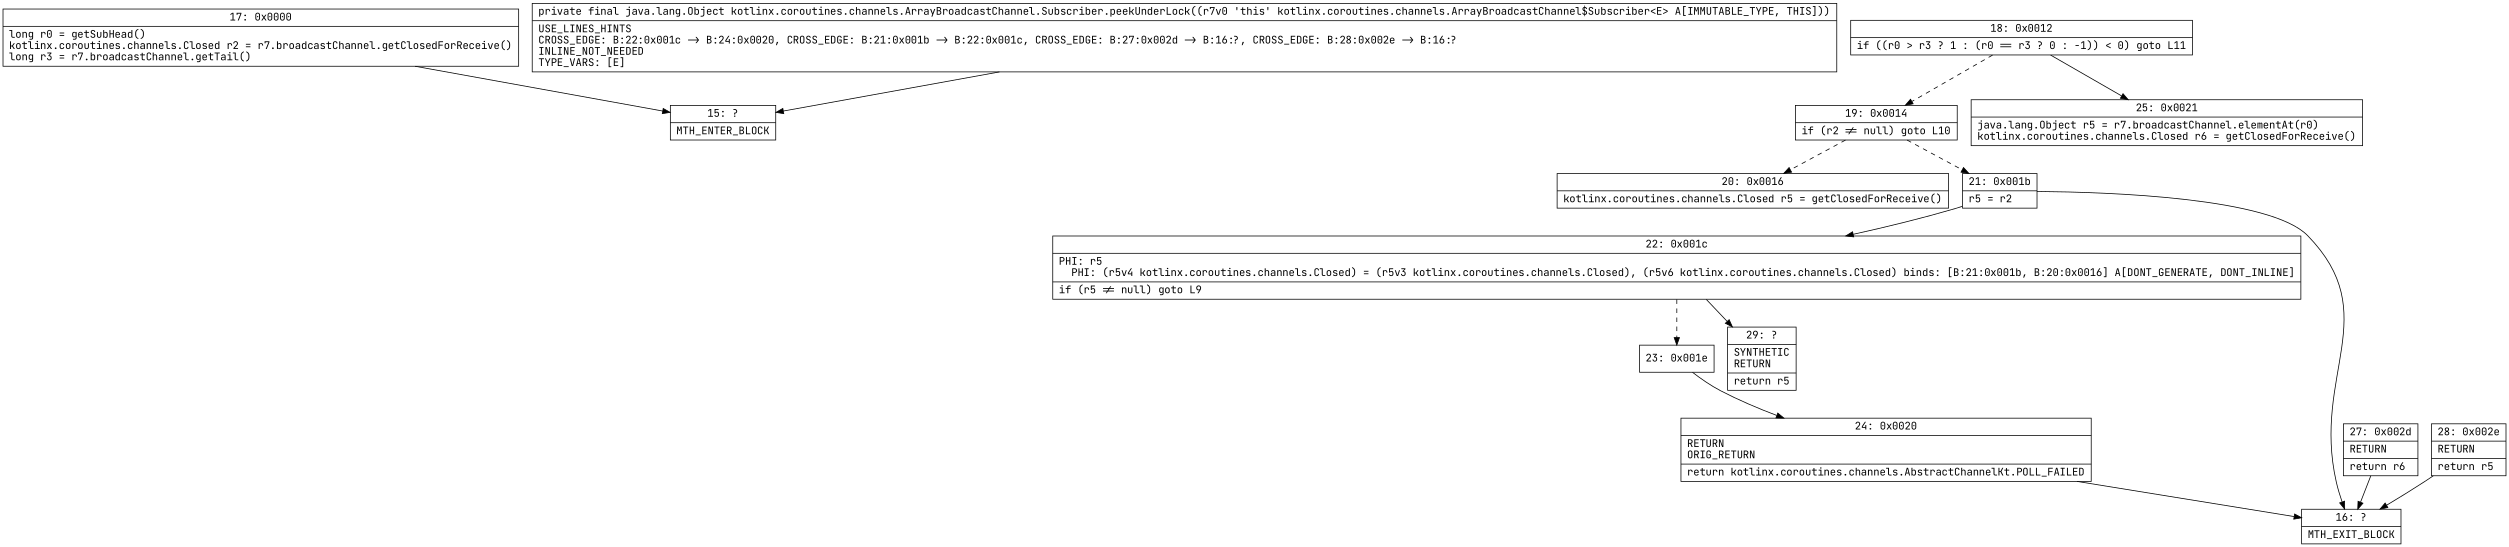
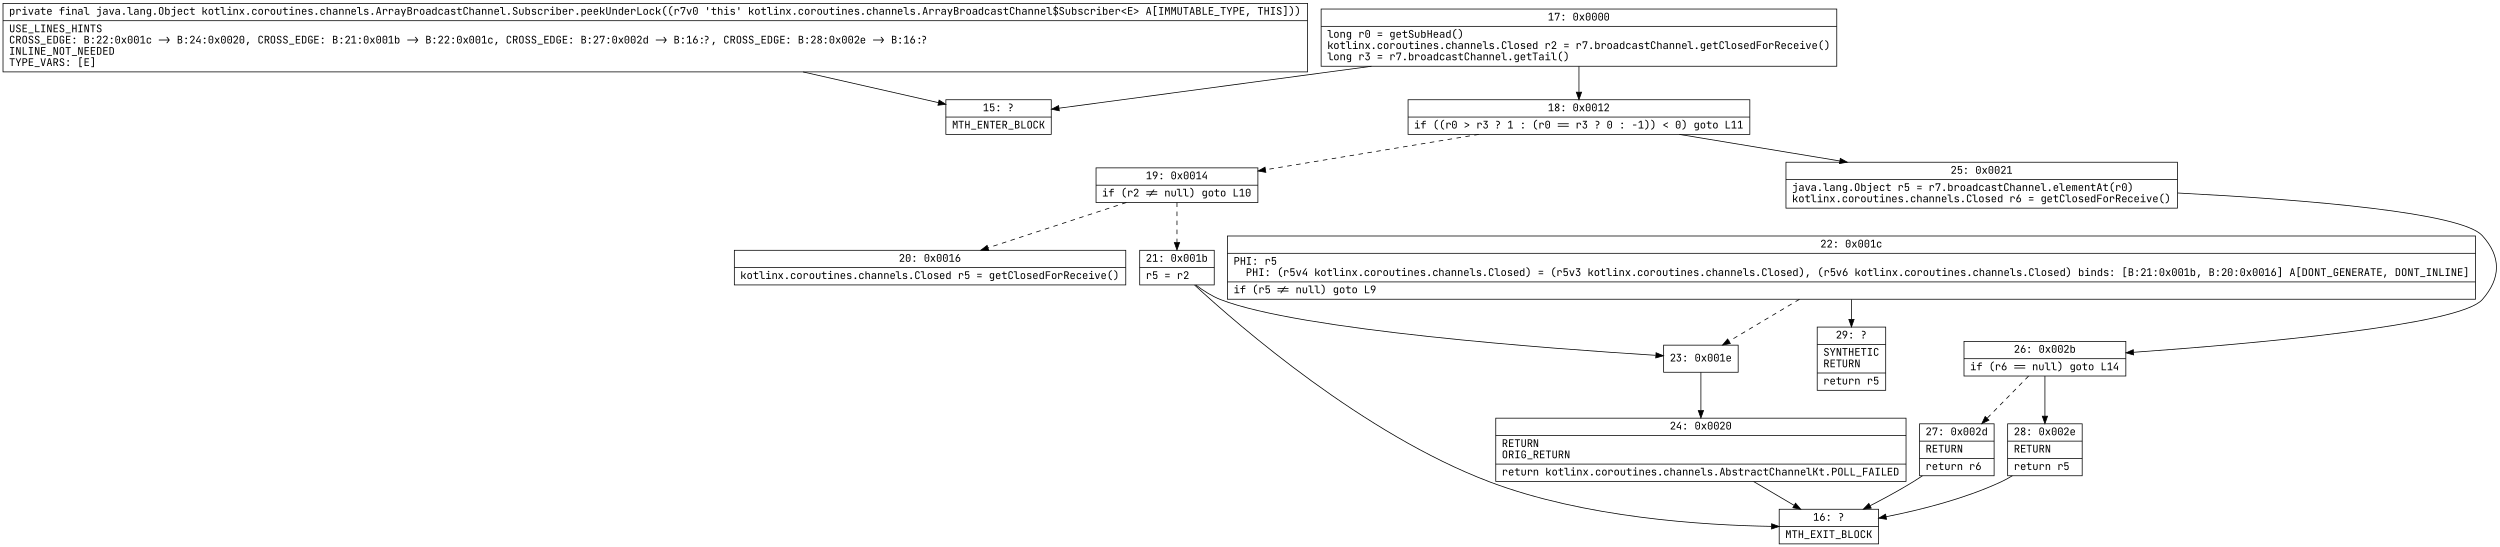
none -> (1579, 79)
(1908, 221) -> (1422, 336)
none -> (2045, 359)
